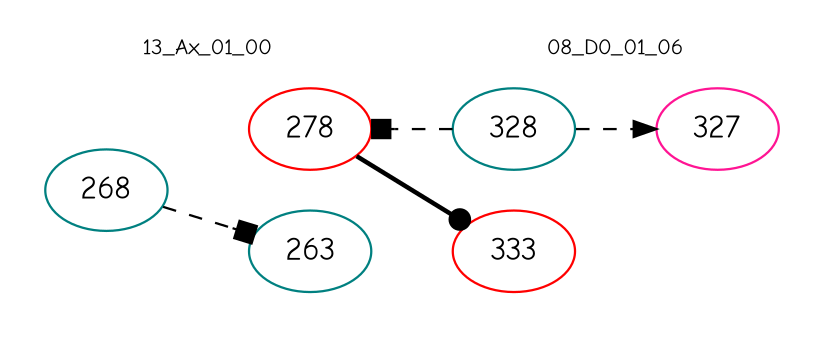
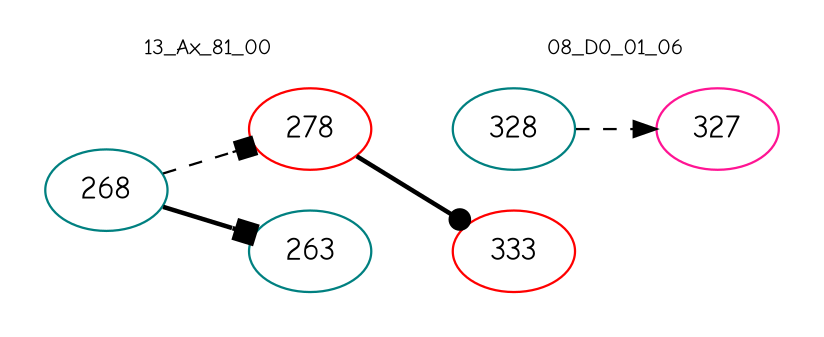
(208, 49) -> (208, 49)
(421, 129) -> (198, 163)
(198, 217) -> (198, 217)
